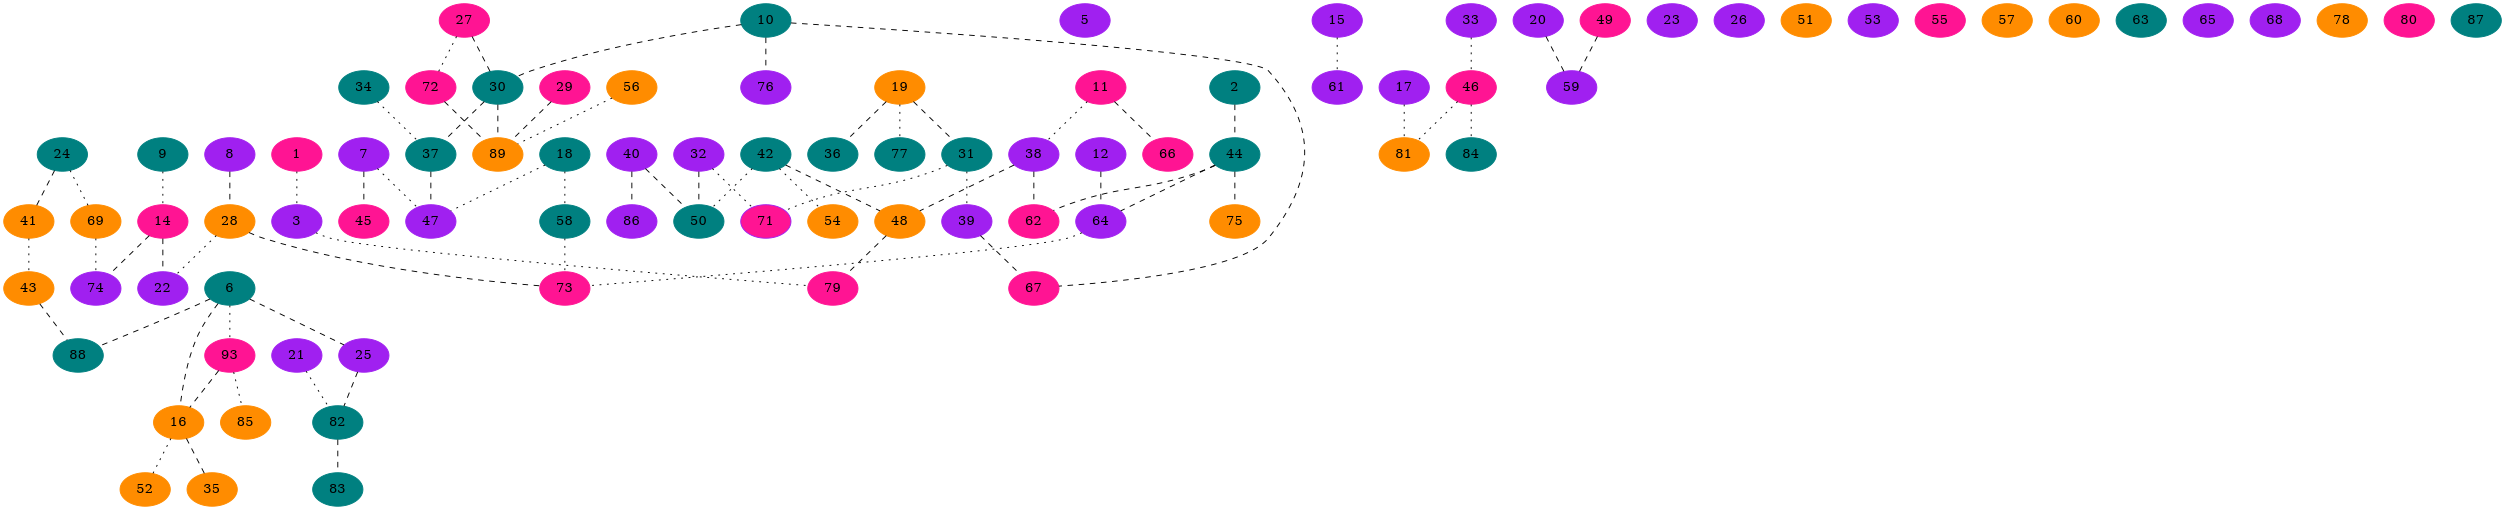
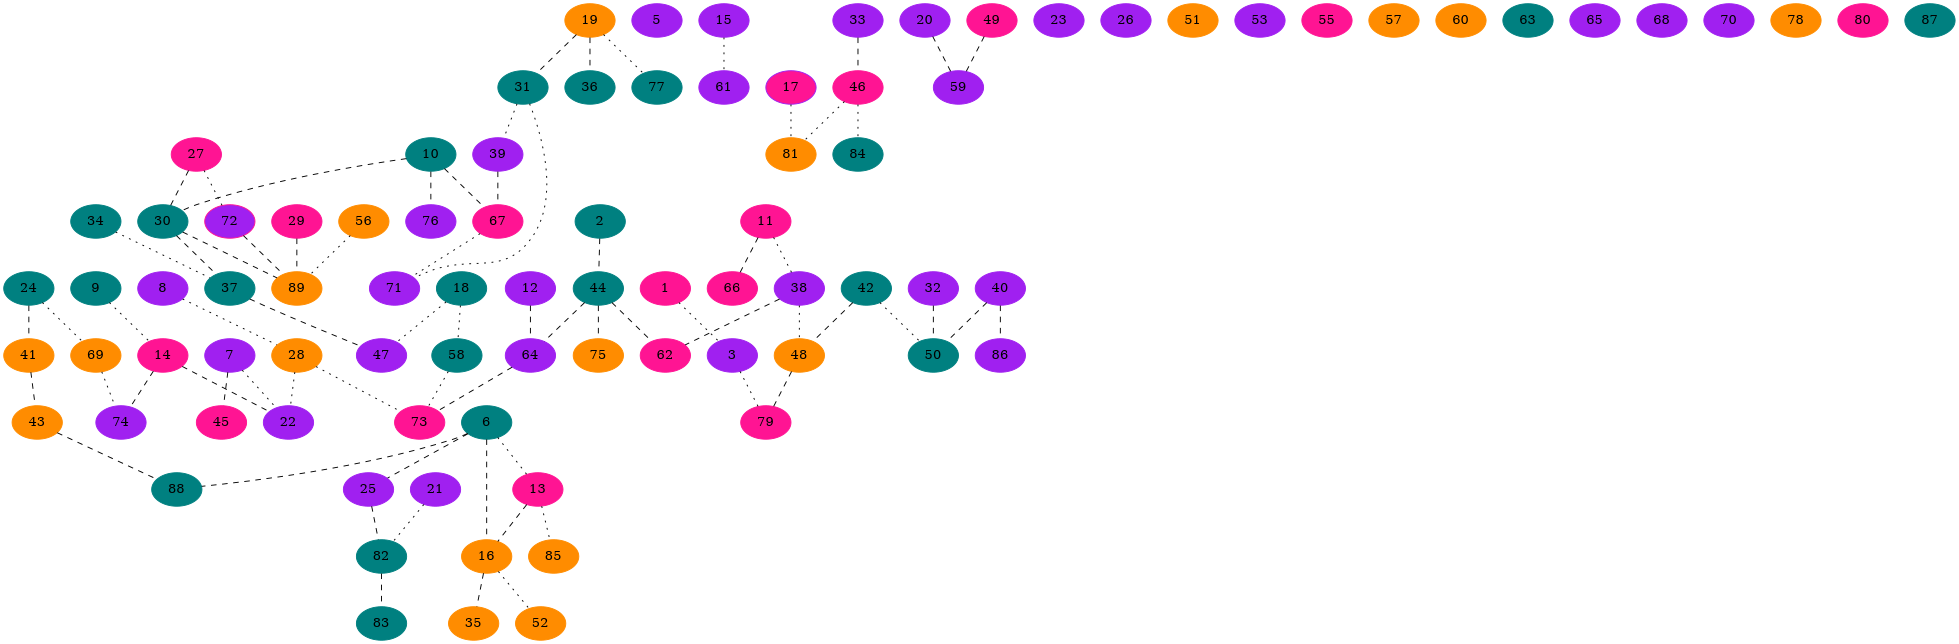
none -> (1729, 20)
(1471, 54) -> (858, 54)
(431, 87) -> (230, 221)
(1404, 87) -> (791, 87)
(728, 184) -> (446, 255)
(974, 184) -> (799, 322)
(230, 188) -> (230, 322)
(397, 188) -> (259, 389)
(766, 221) -> (395, 288)
(833, 221) -> none
(29, 255) -> (33, 389)
(837, 265) -> (475, 389)
(393, 268) -> (358, 389)
(230, 355) -> (538, 489)
